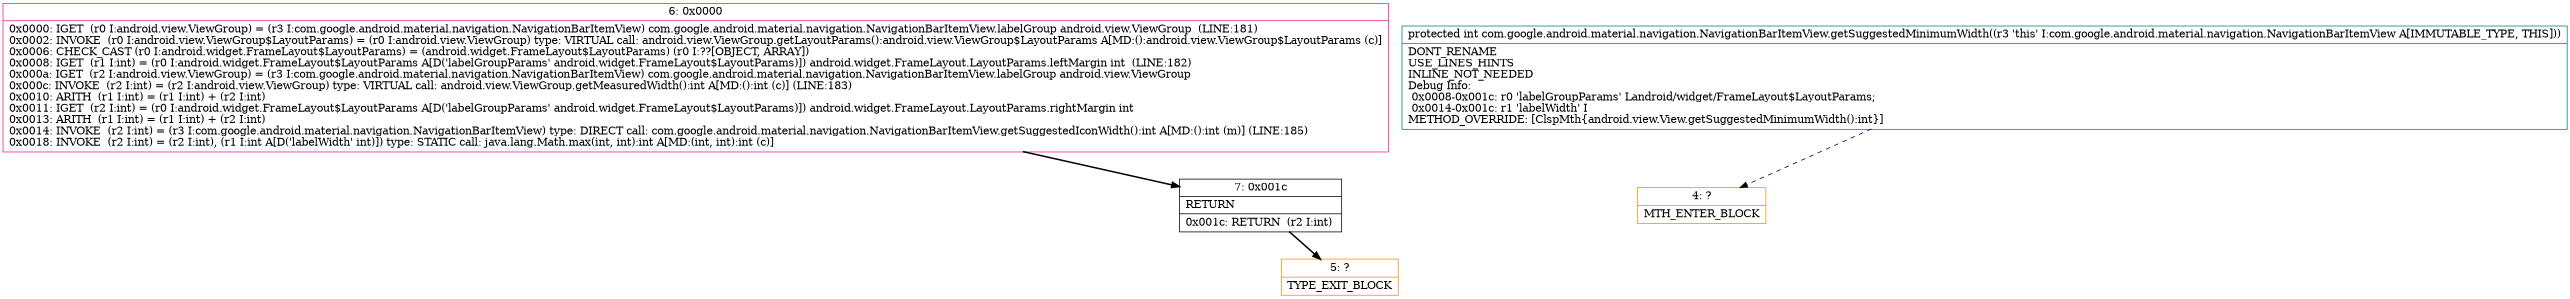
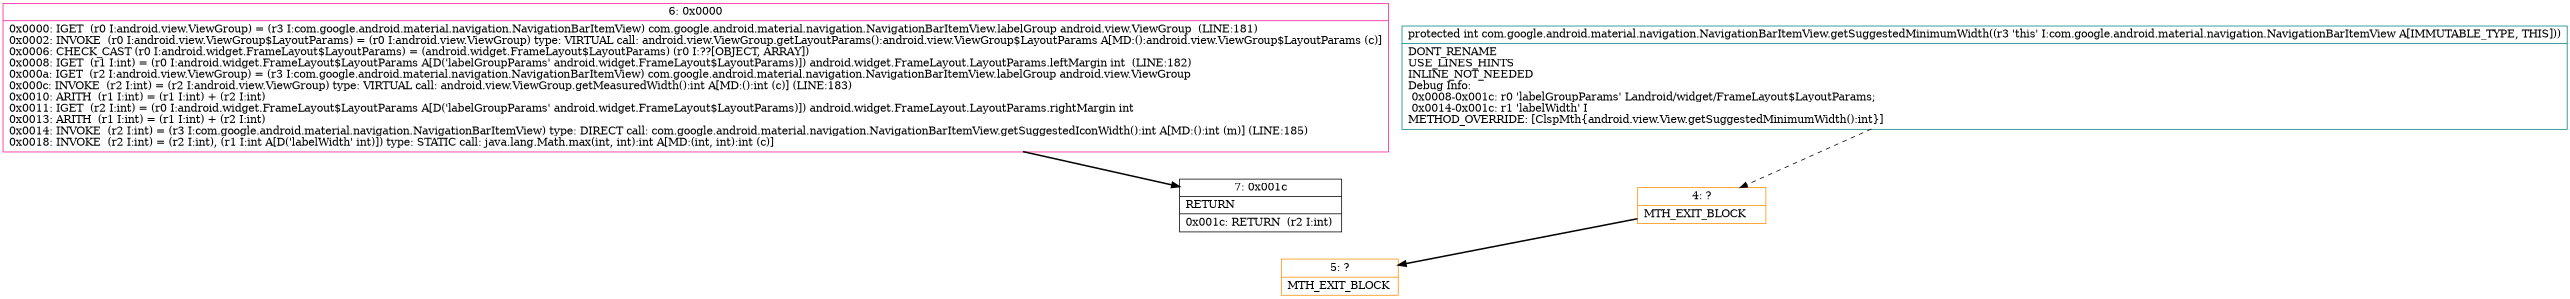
(1702, 214) -> (1695, 214)
(1302, 243) -> (1522, 241)
(1340, 286) -> (1339, 286)
